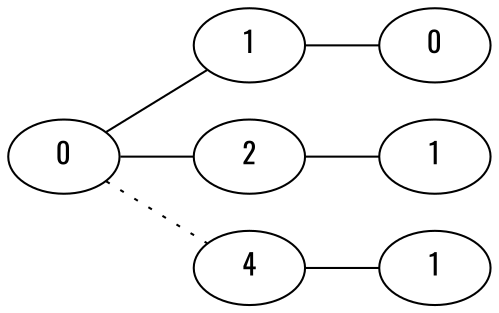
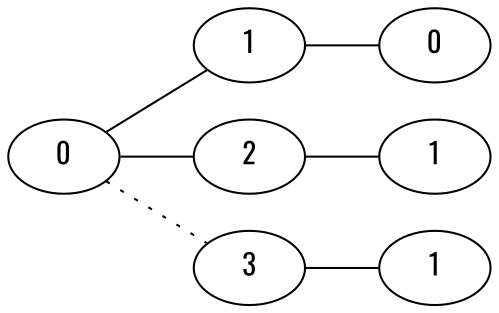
(249, 268) -> (249, 268)
